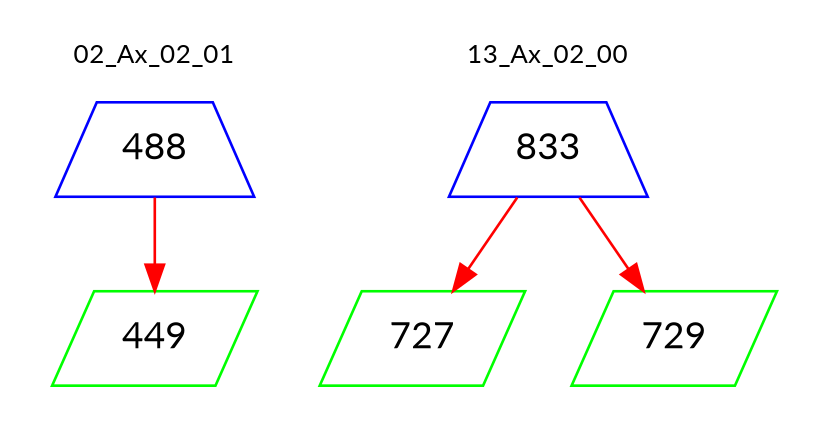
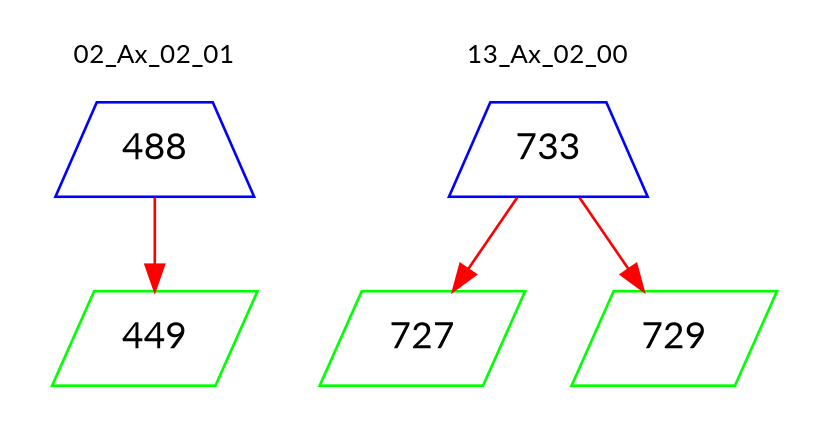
(548, 150) -> (548, 150)
